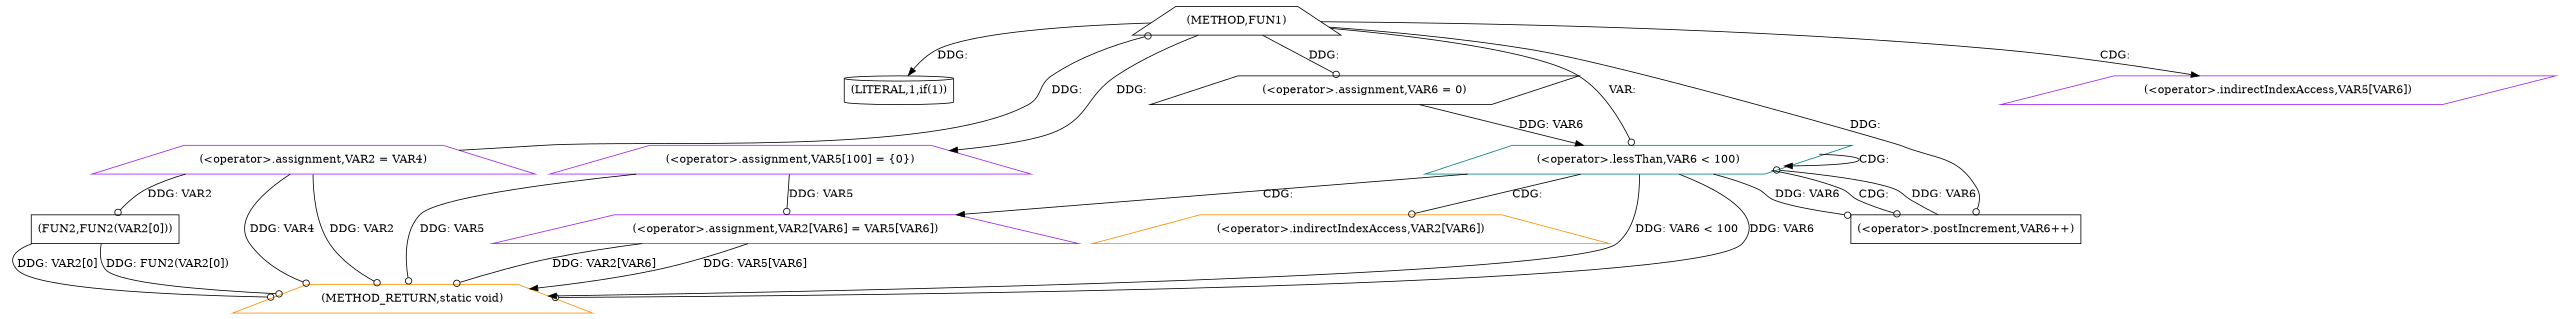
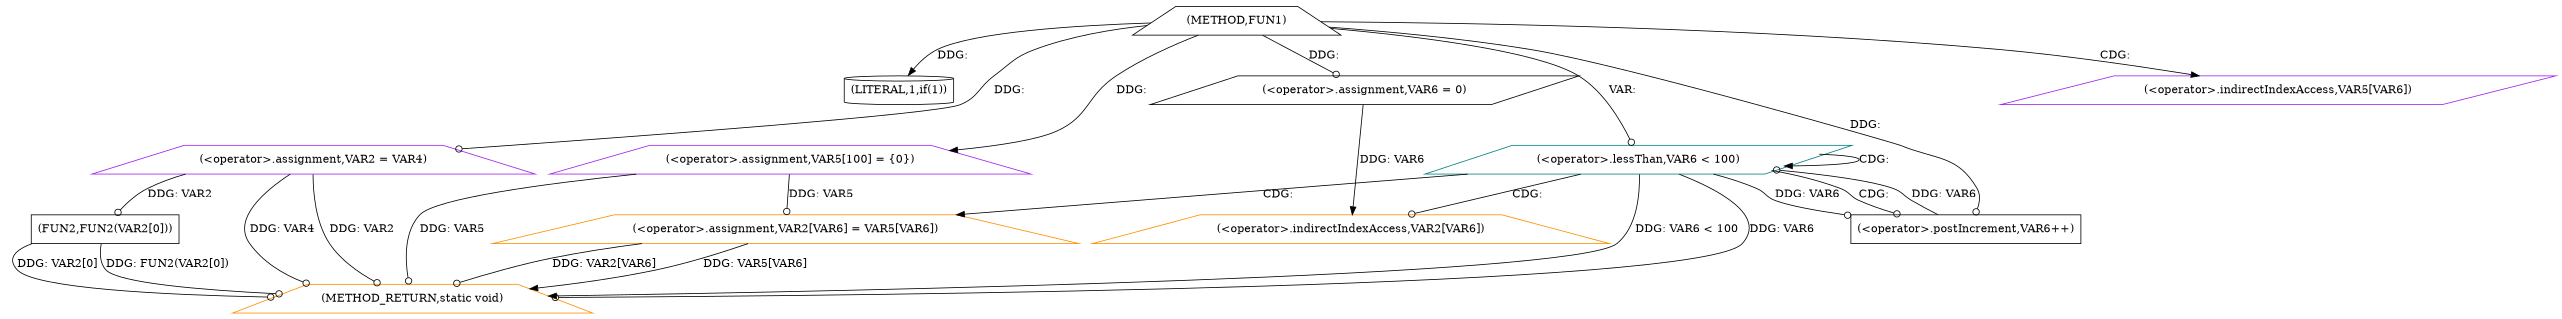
(1498, 124) -> (1358, 156)
(815, 141) -> (816, 122)
(786, 229) -> (786, 229)
